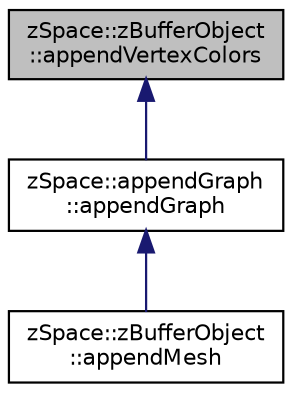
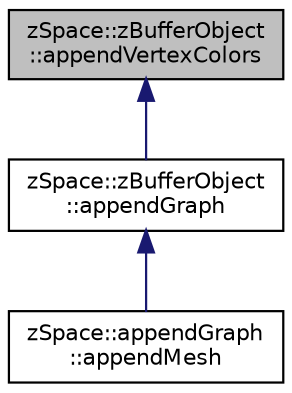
(146, 195) -> (146, 195)
(146, 347) -> (146, 347)
